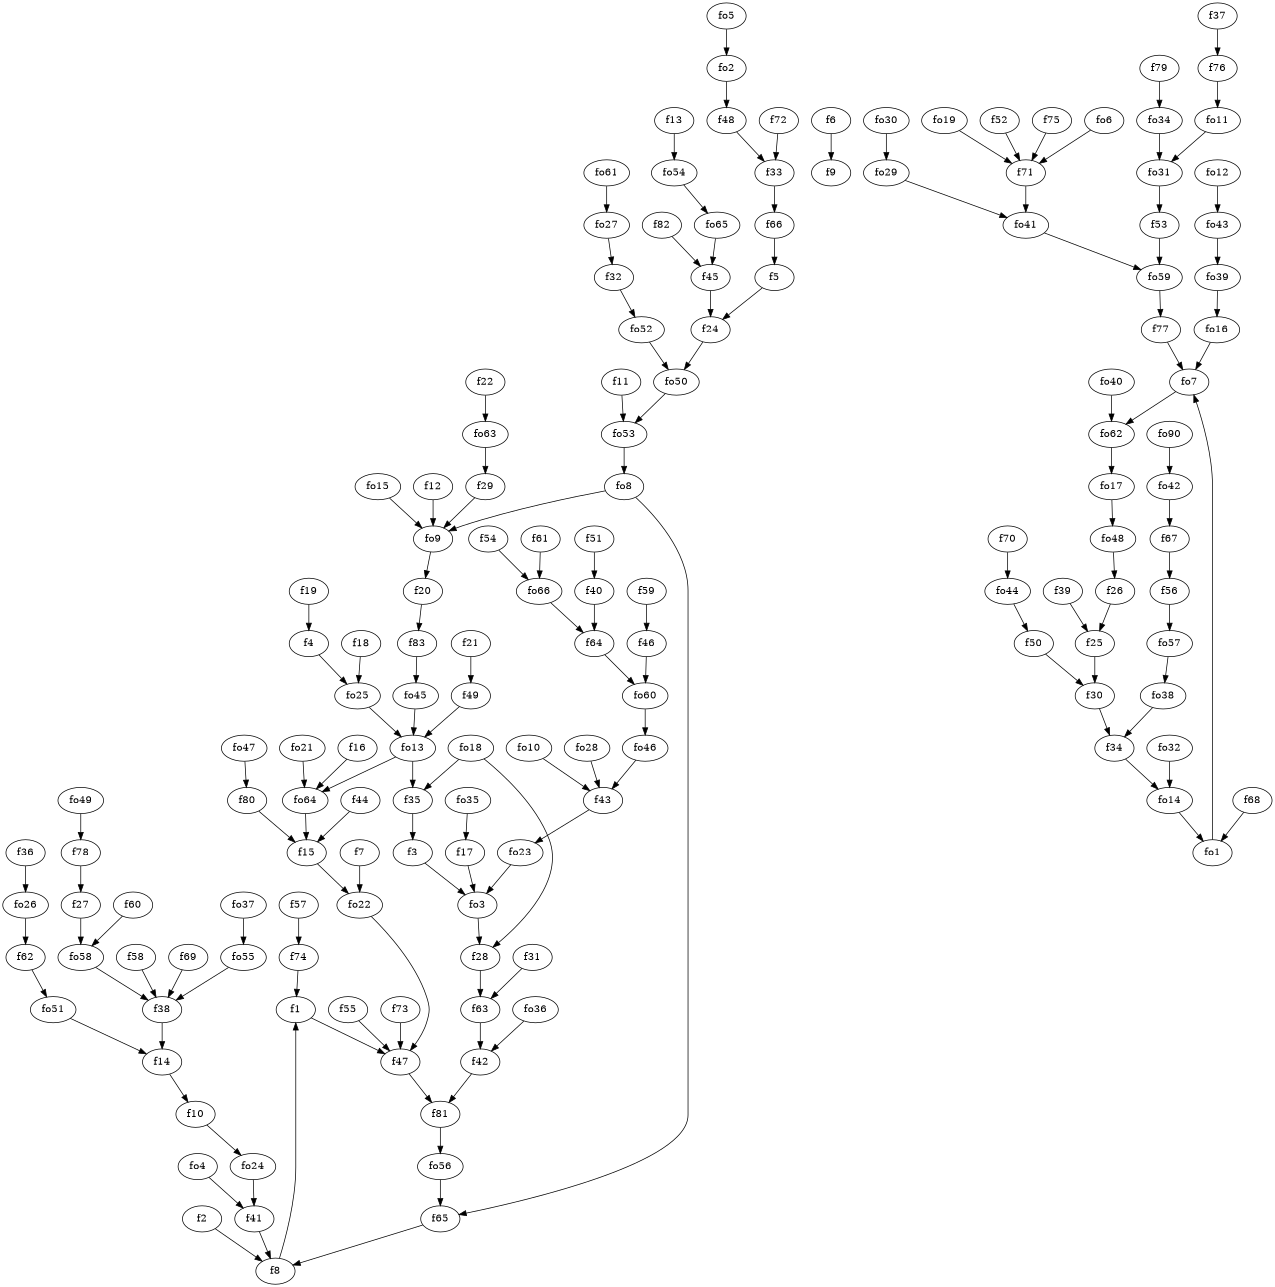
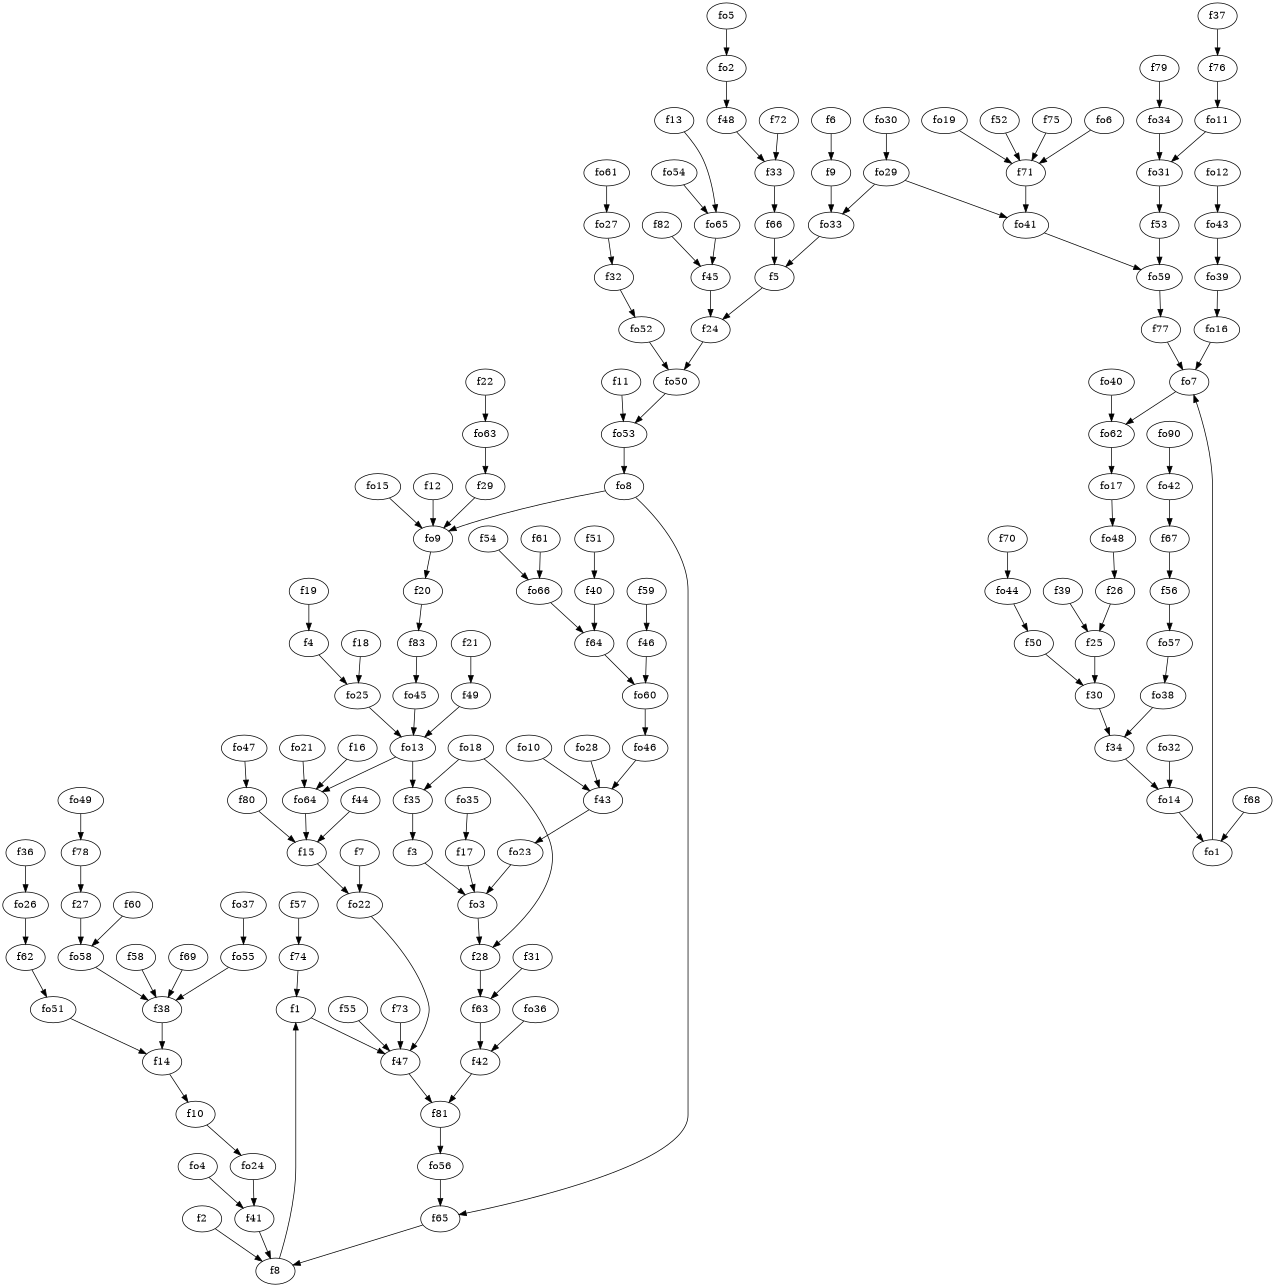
(674, 143) -> (706, 166)
none -> (831, 225)
